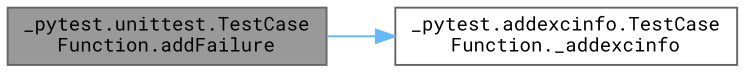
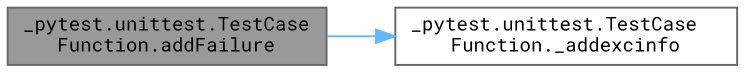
(566, 36) -> (566, 36)
